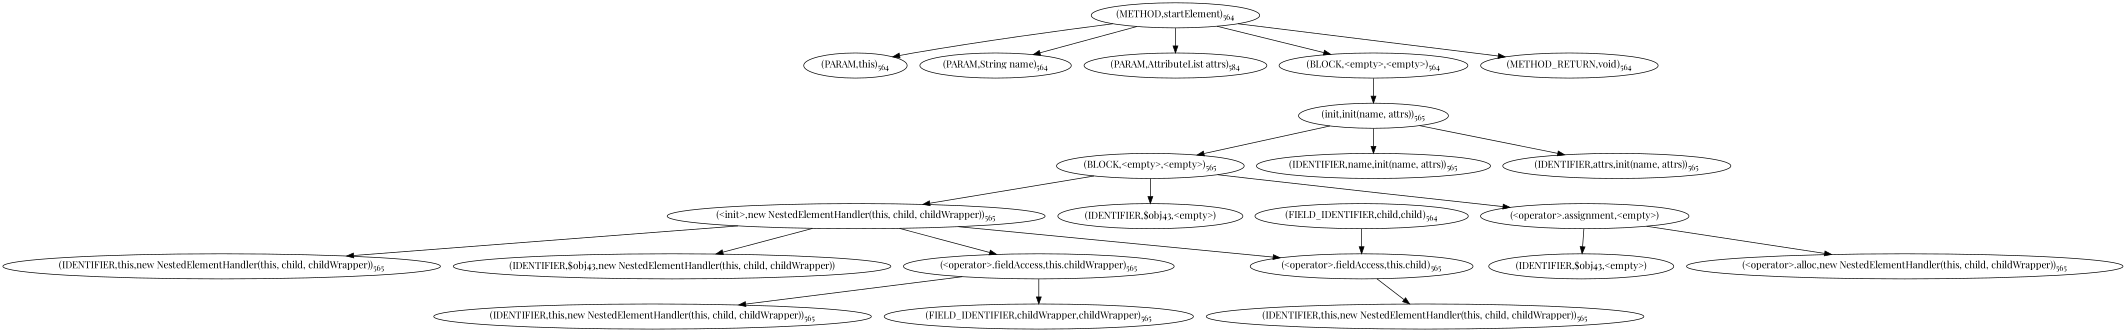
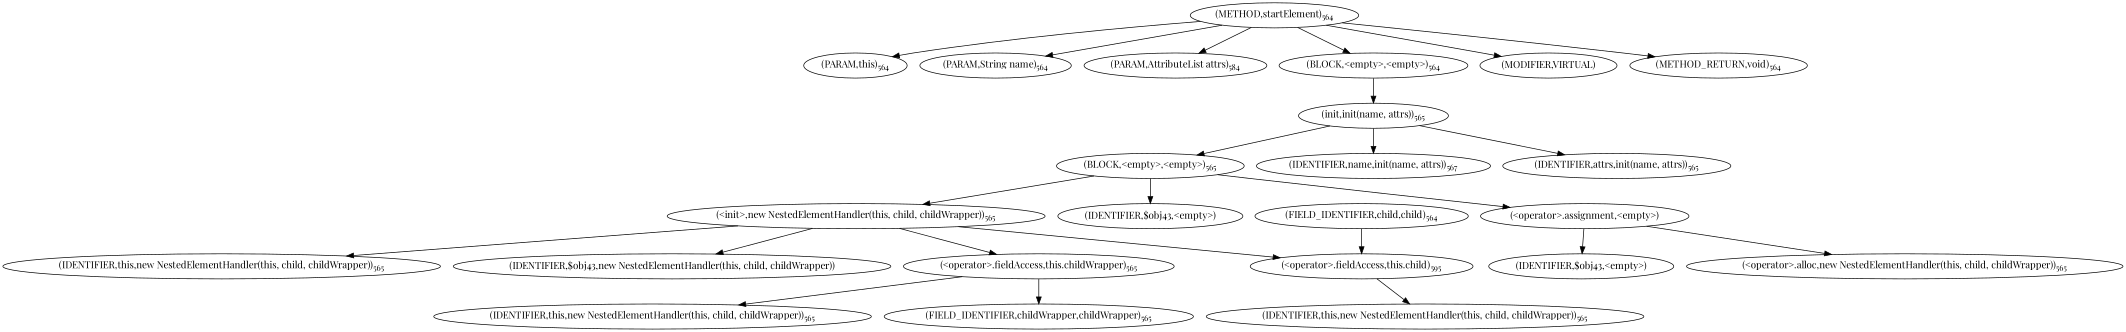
none -> (1548, 66)
(1452, 165) -> (1452, 165)
(1436, 265) -> (1436, 265)
